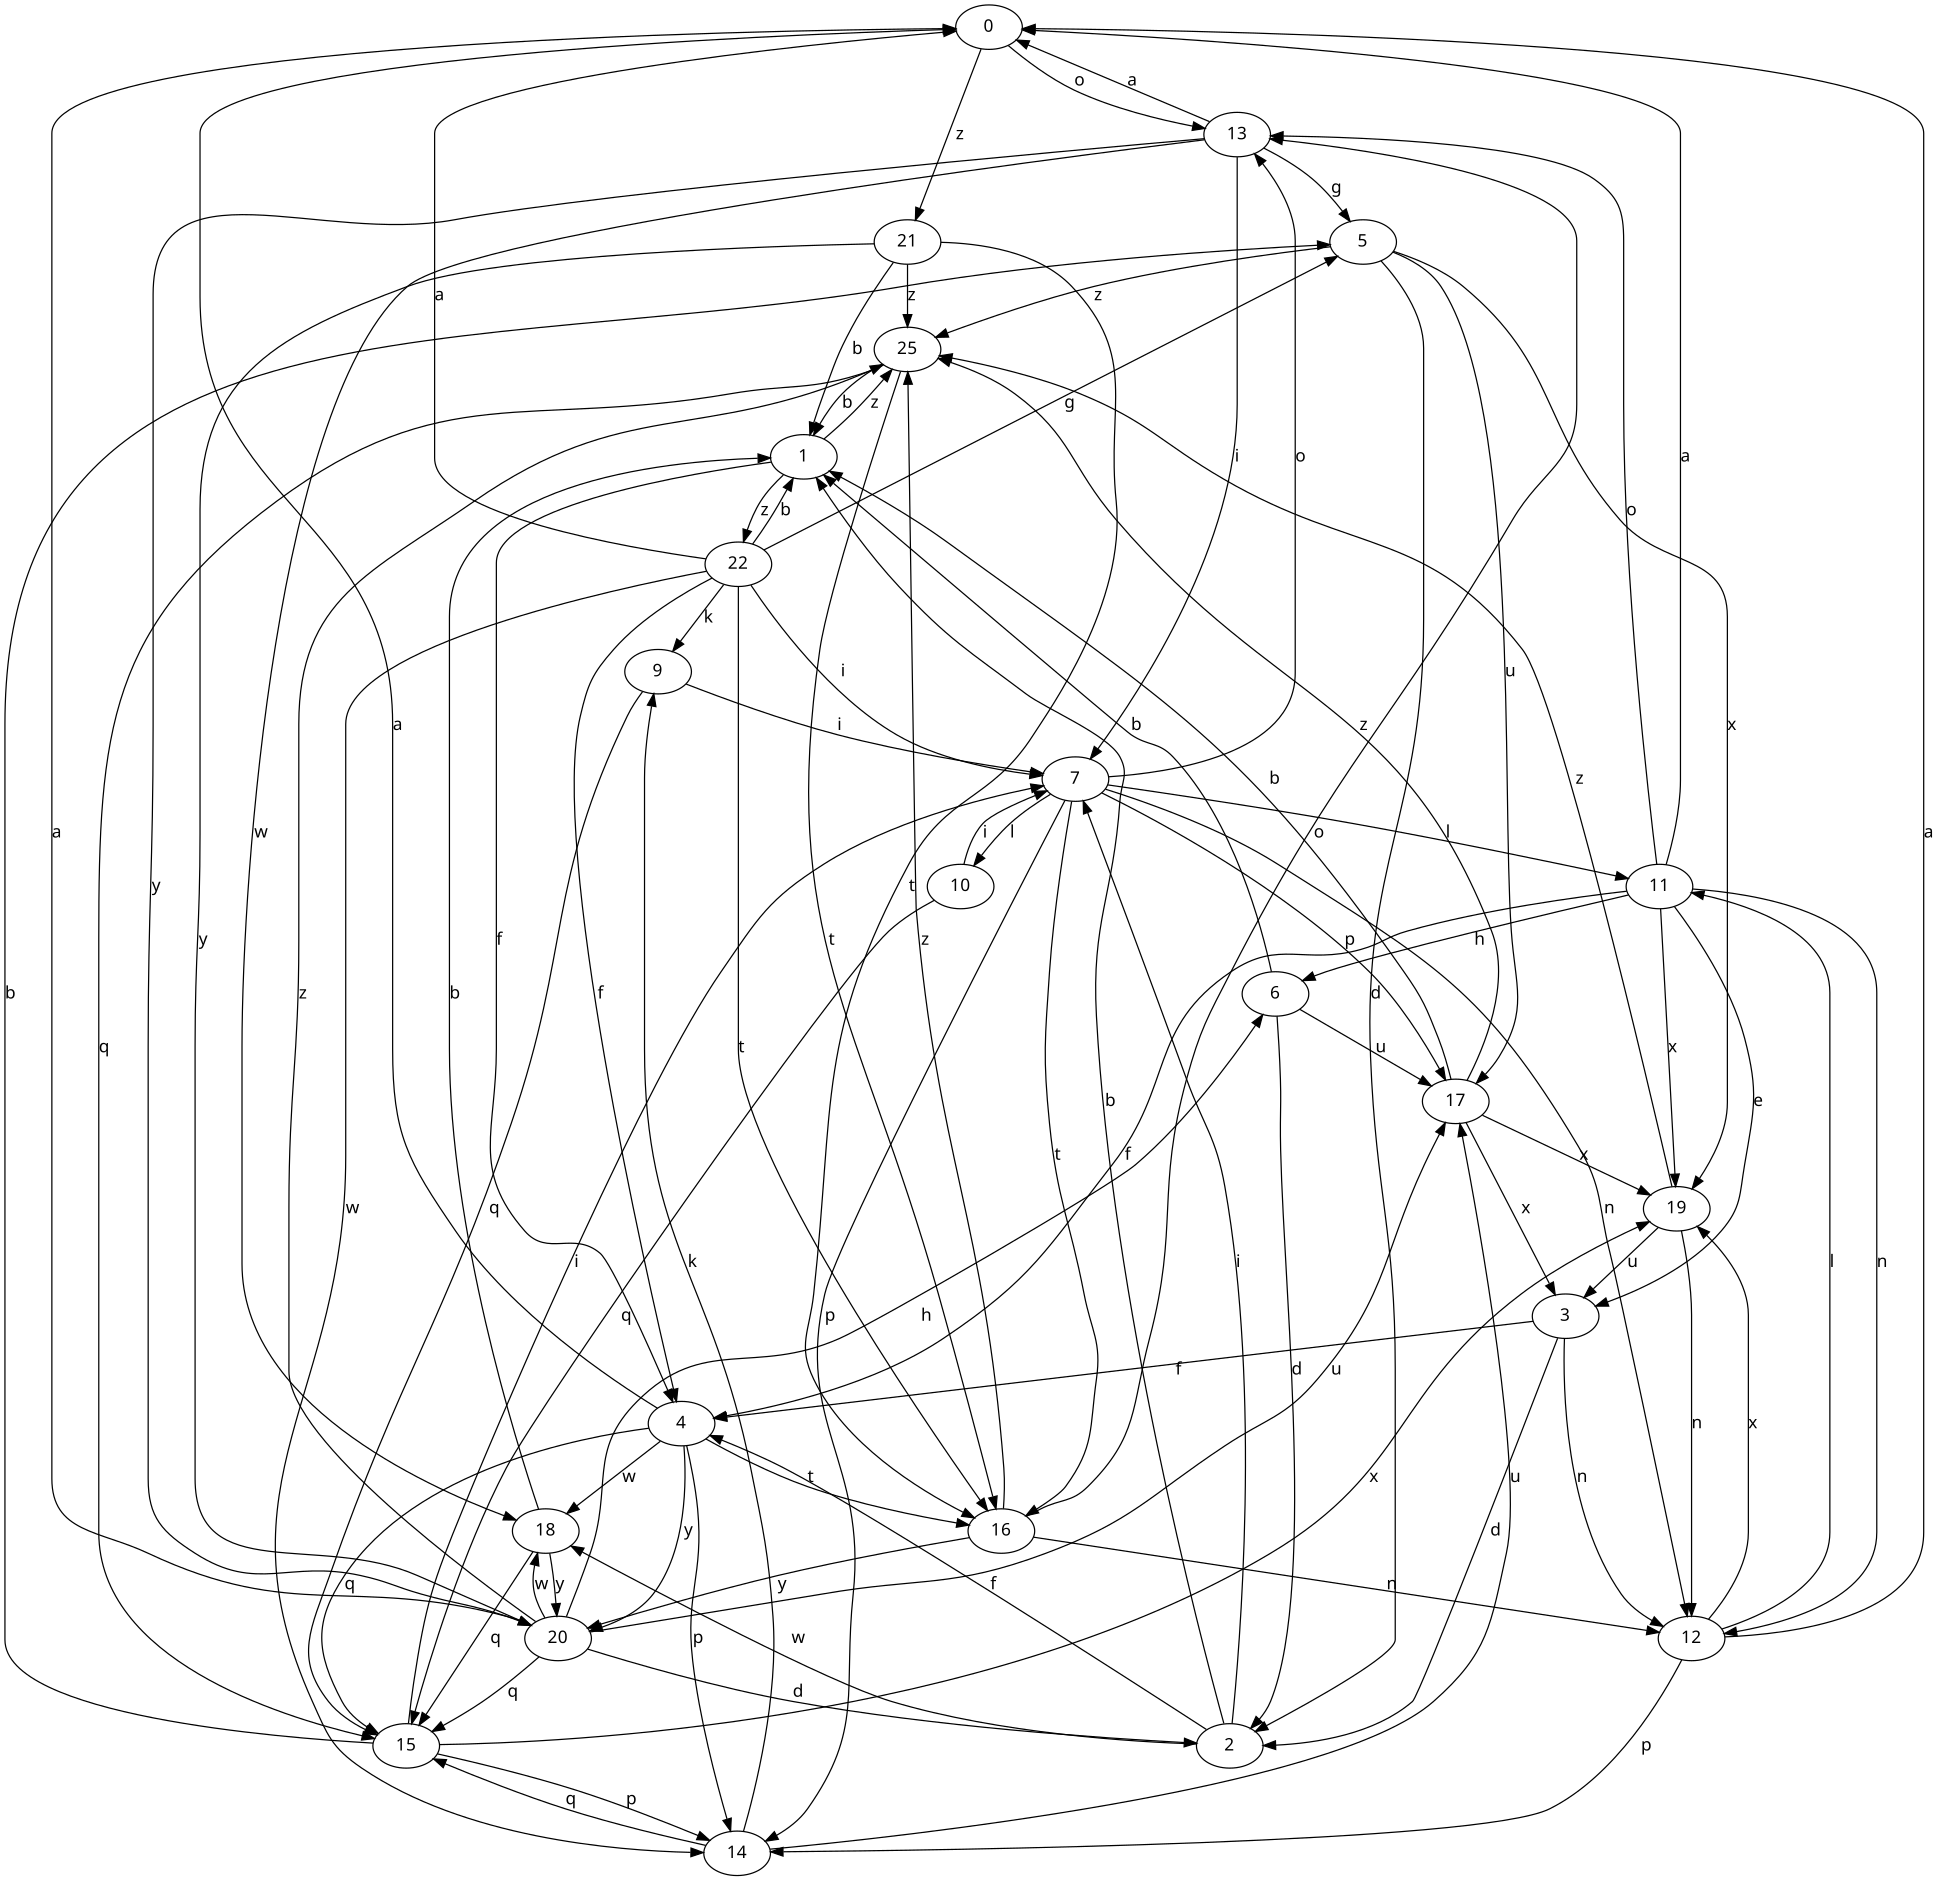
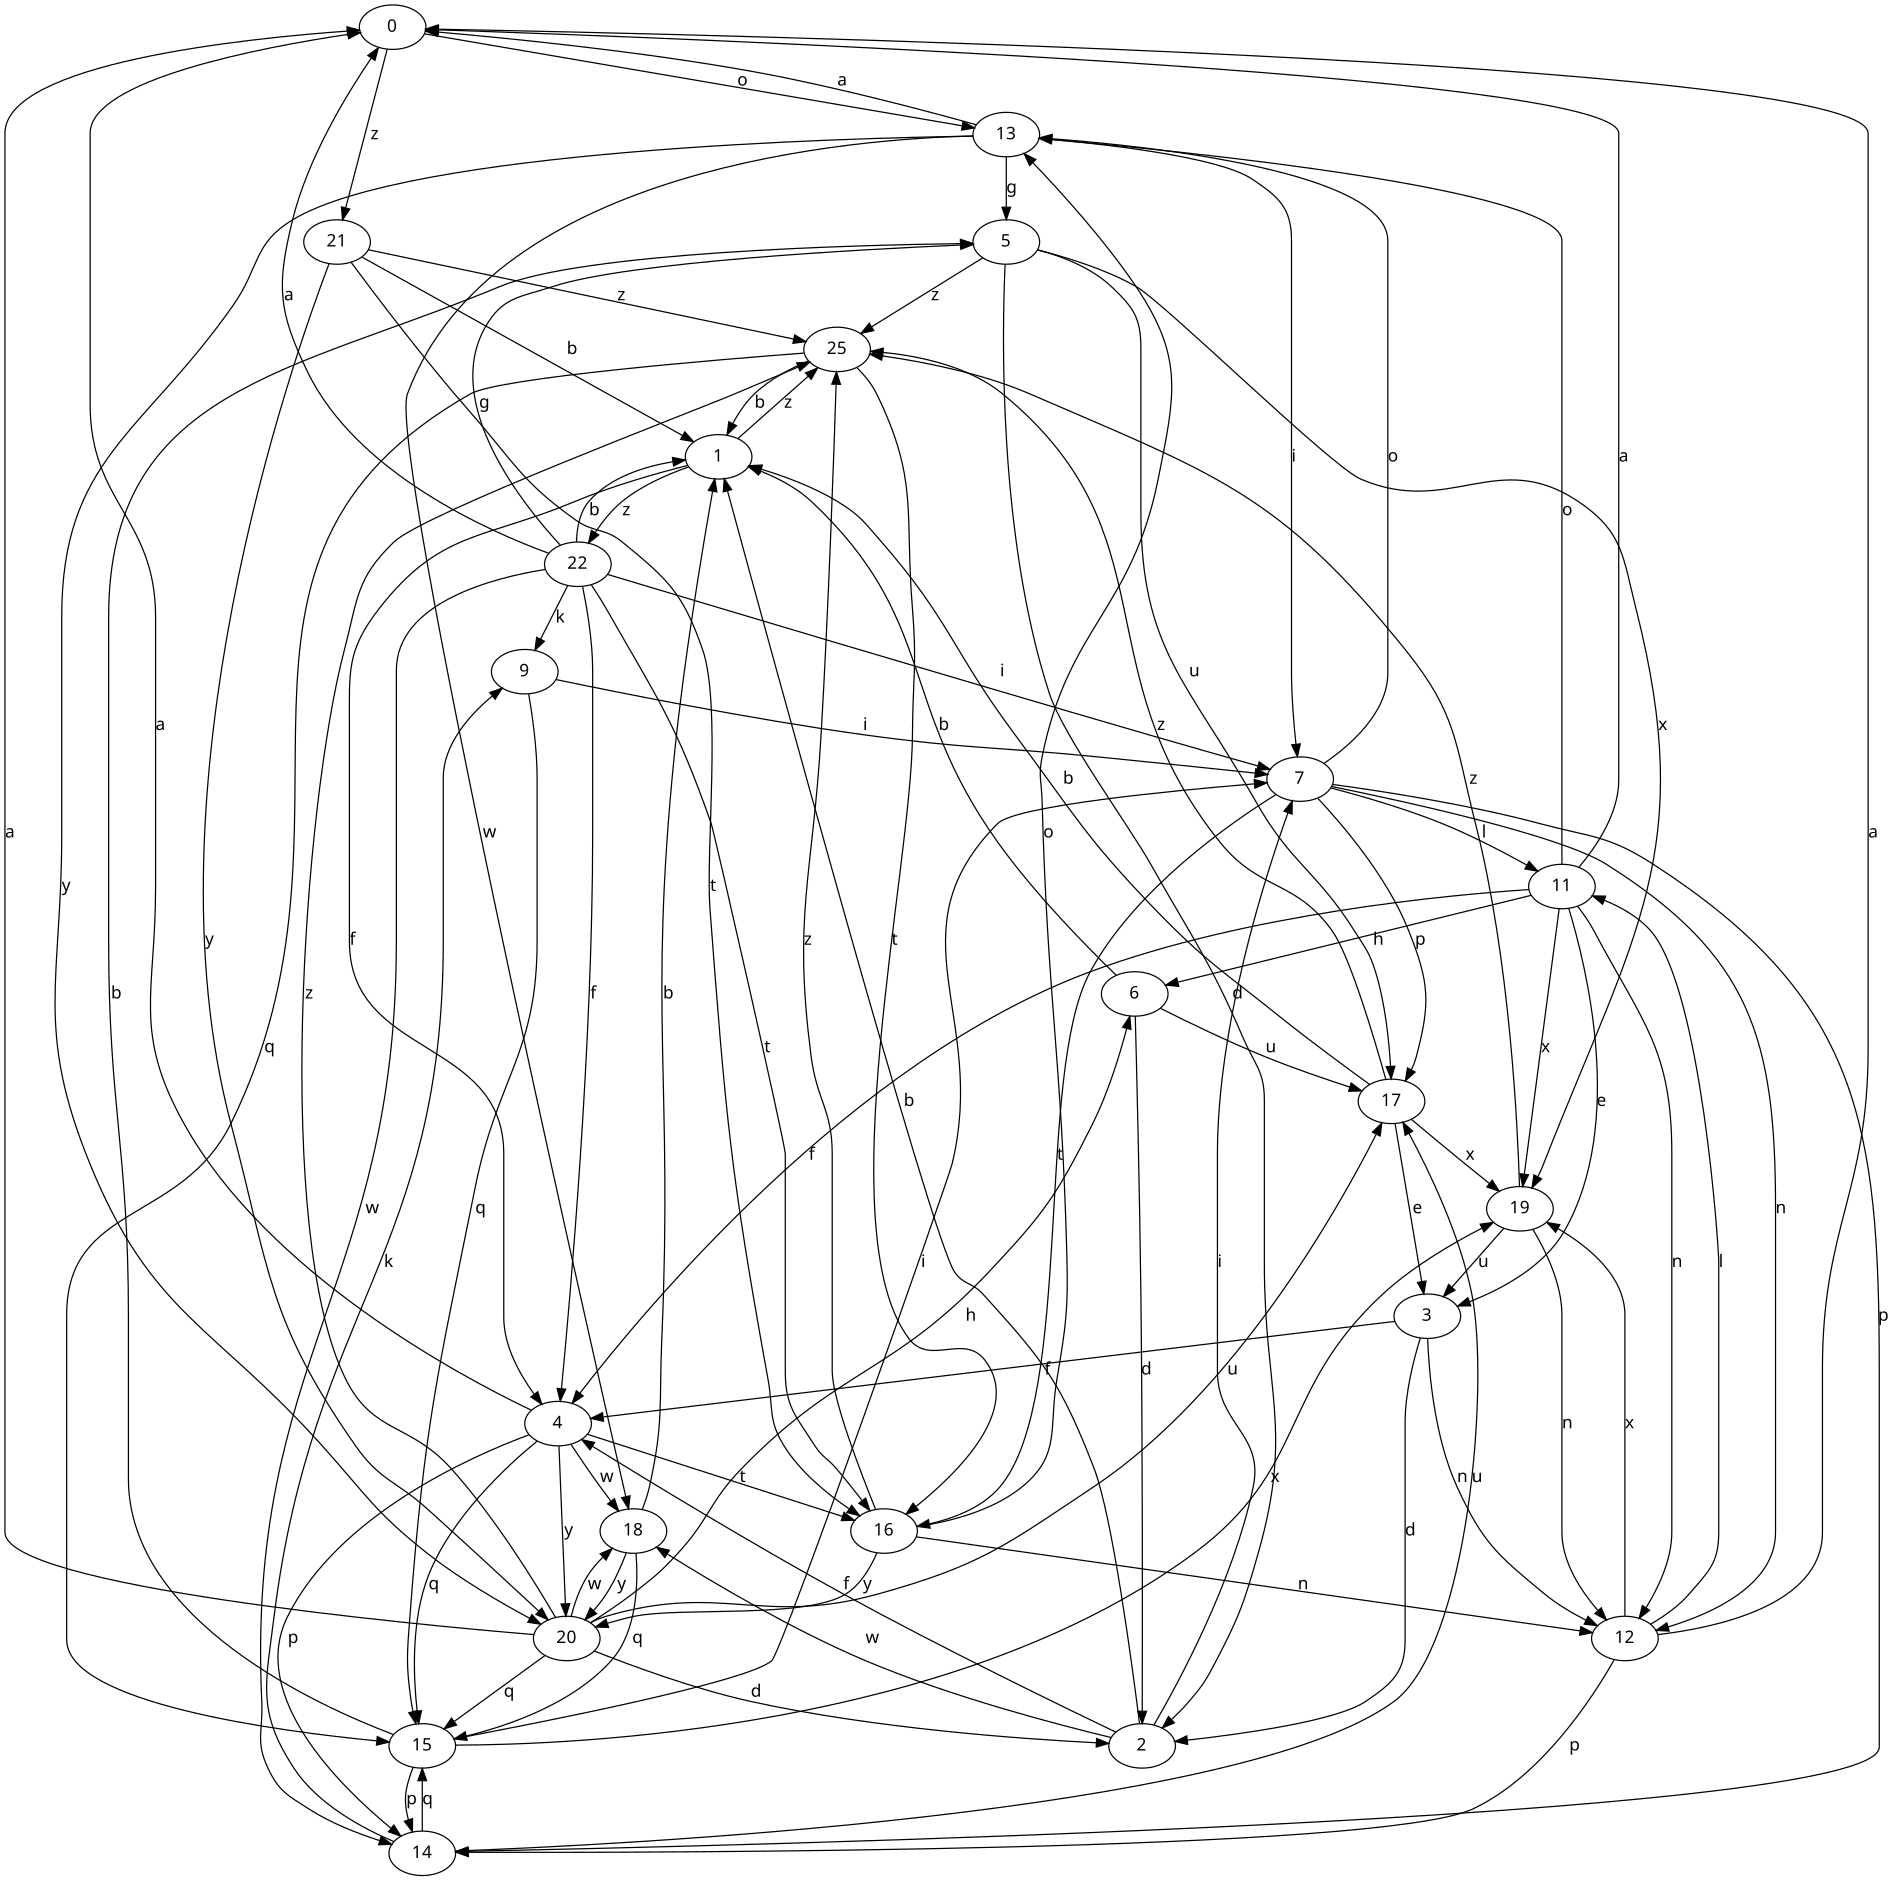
(961, 887) -> none
(1526, 1209) -> (1418, 1209)
